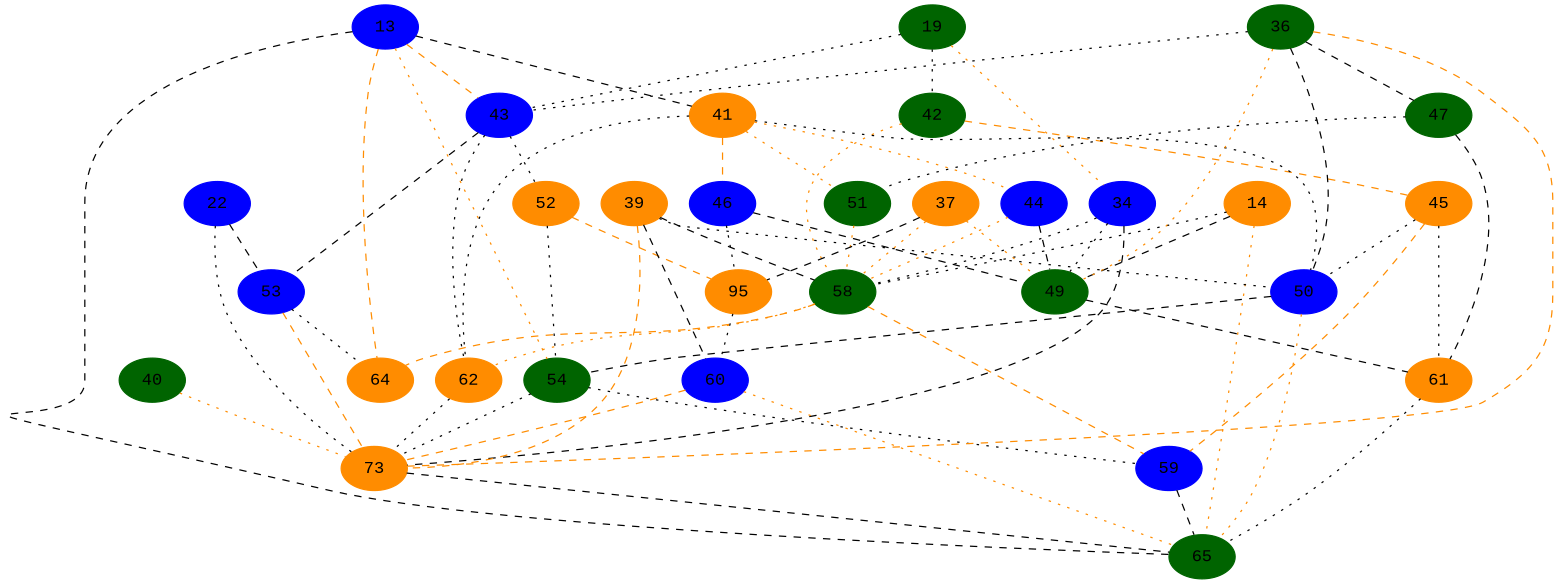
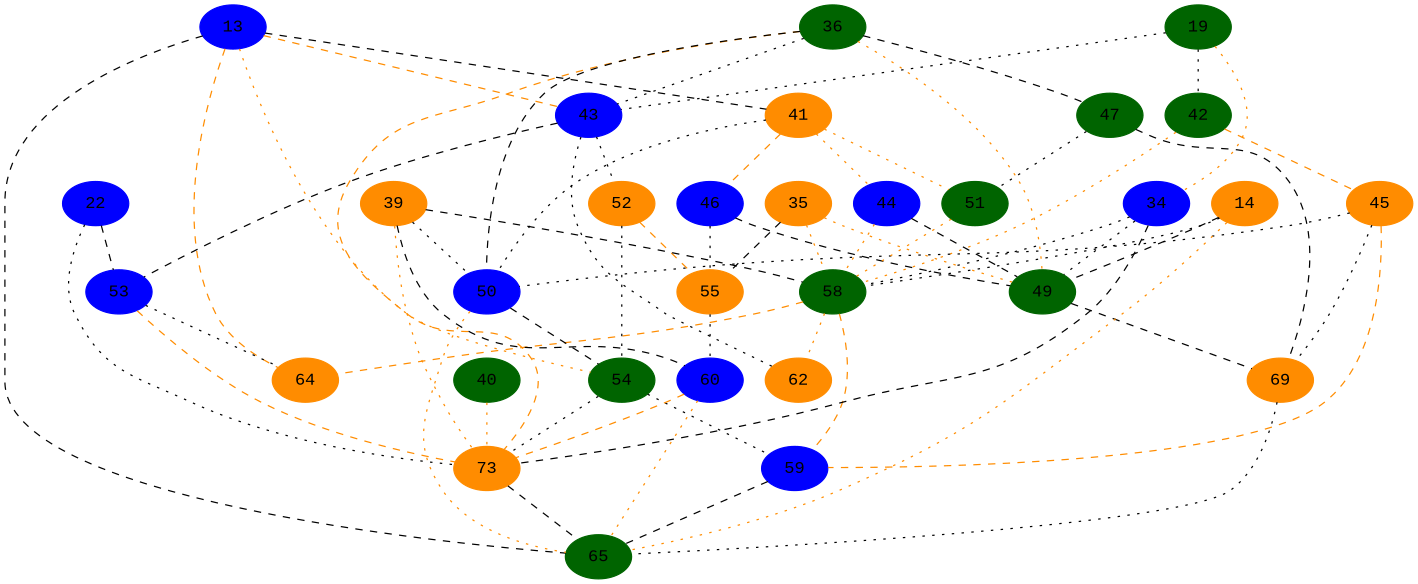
(509, 175) -> none
(946, 204) -> (798, 204)
(738, 292) -> (710, 292)
(1439, 380) -> (1280, 380)
(599, 404) -> (416, 343)
(421, 424) -> none
